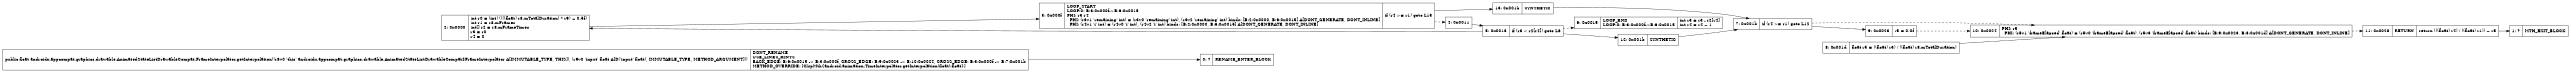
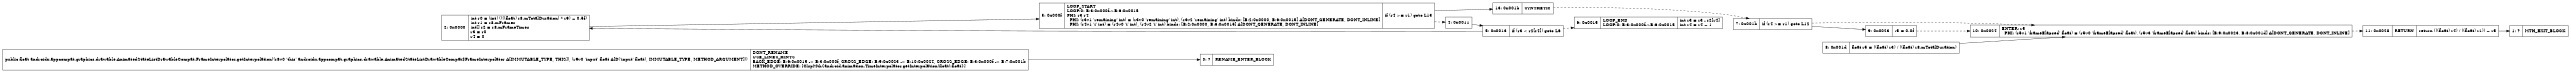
(1650, 9) -> (1650, 9)
(2010, 29) -> (2014, 29)
(1648, 40) -> none
